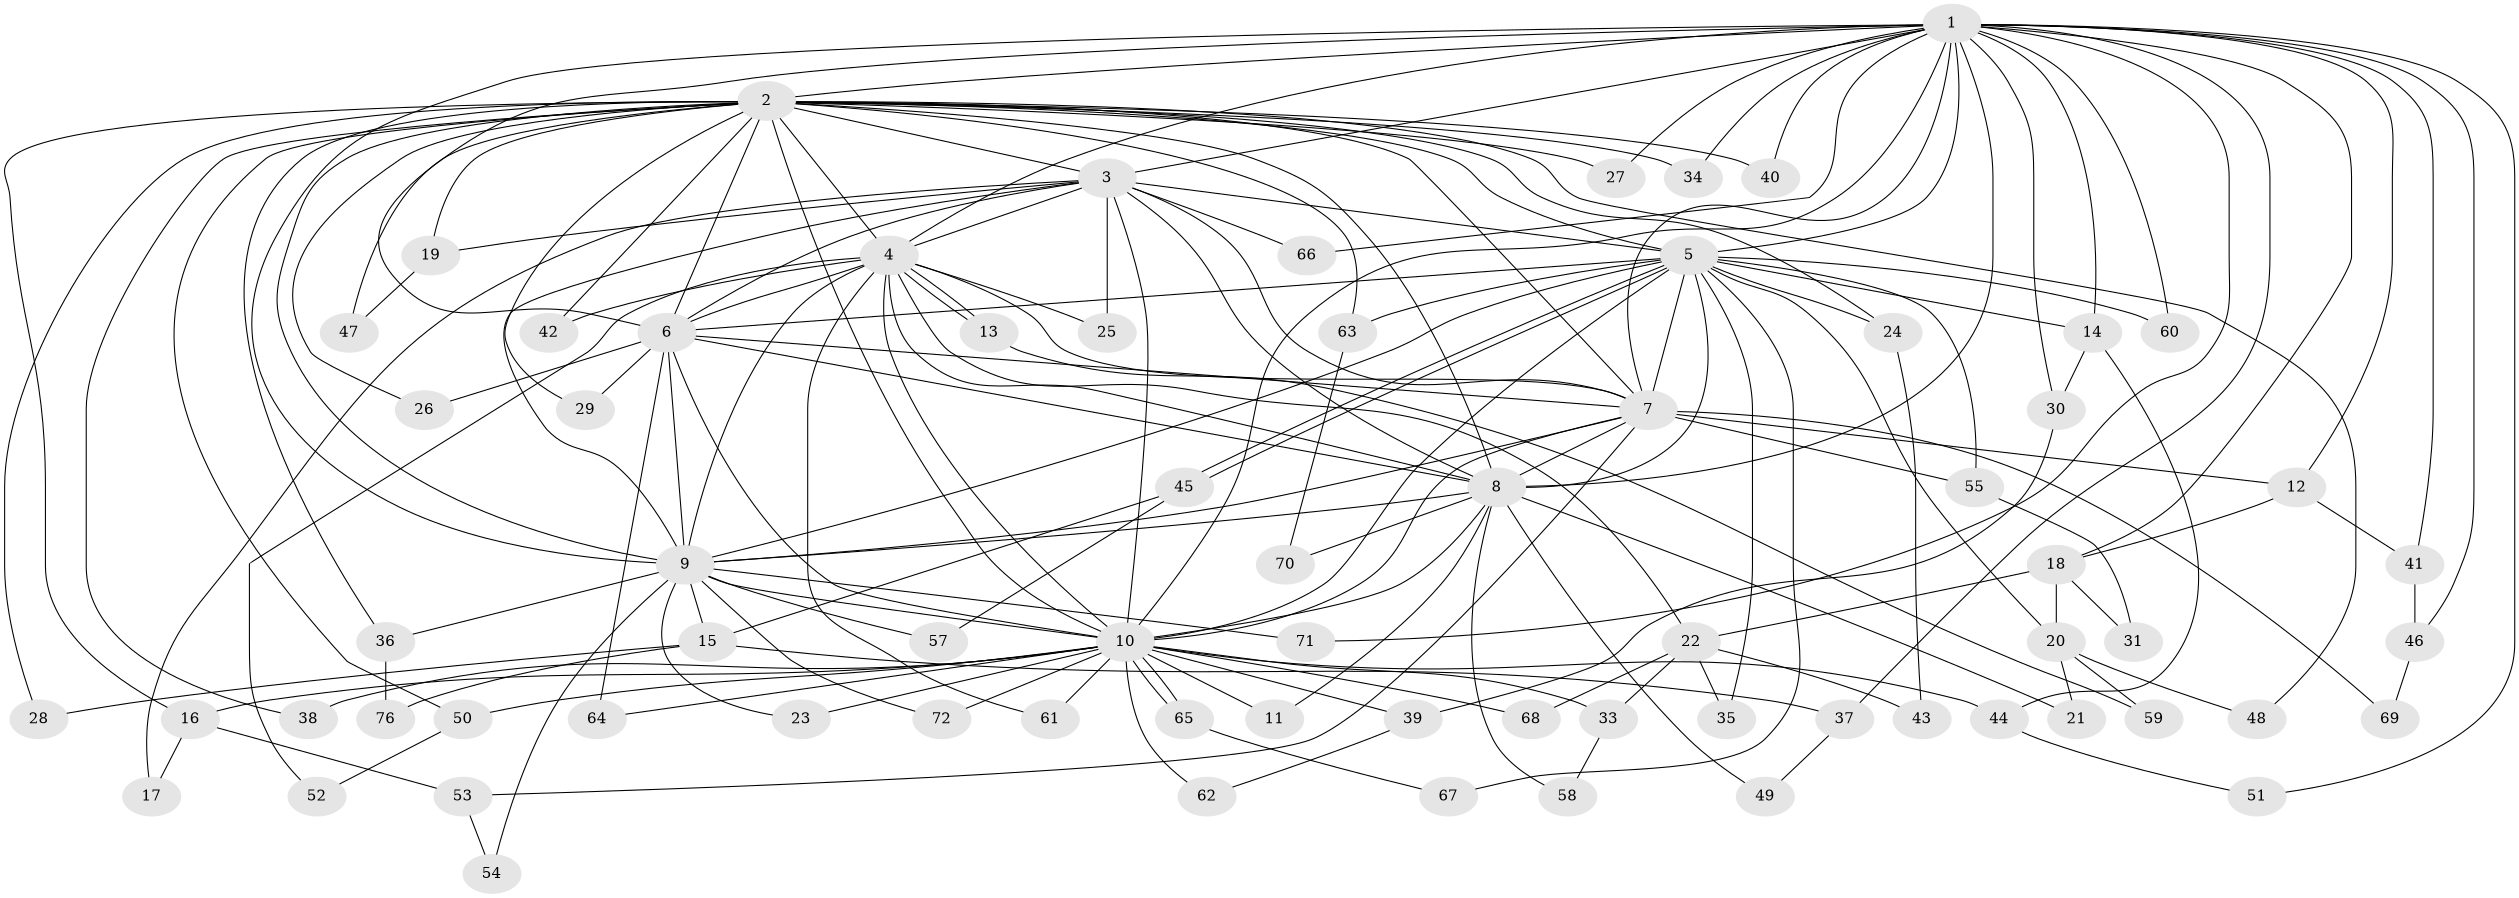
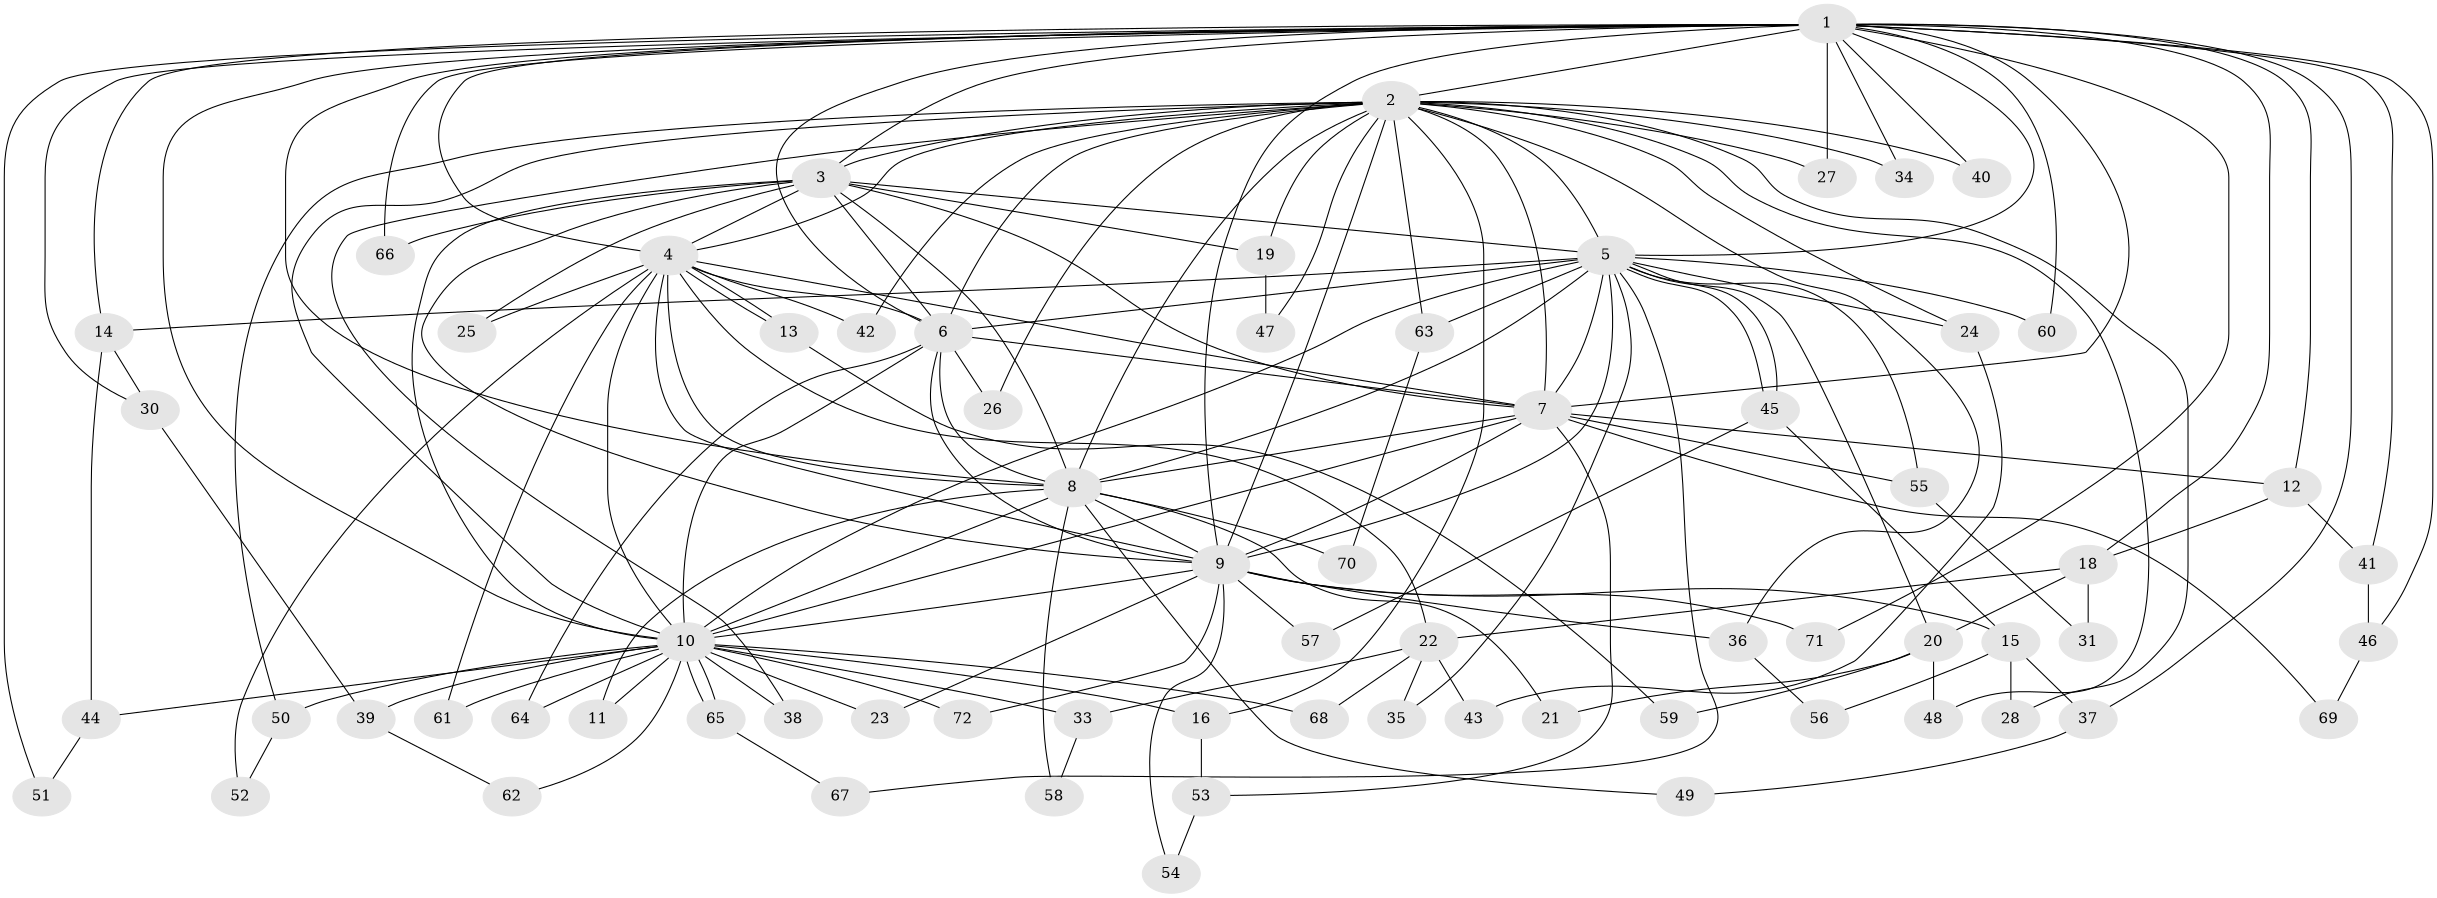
(585, 410) -> none
(386, 719) -> (1820, 719)
(152, 797) -> none
